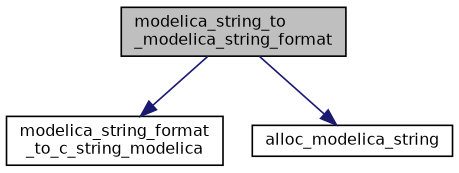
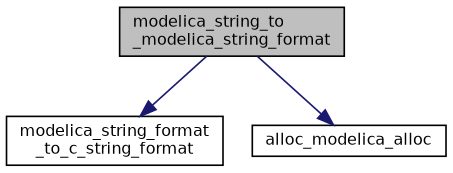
(115, 141) -> (115, 141)
(352, 141) -> (349, 141)
